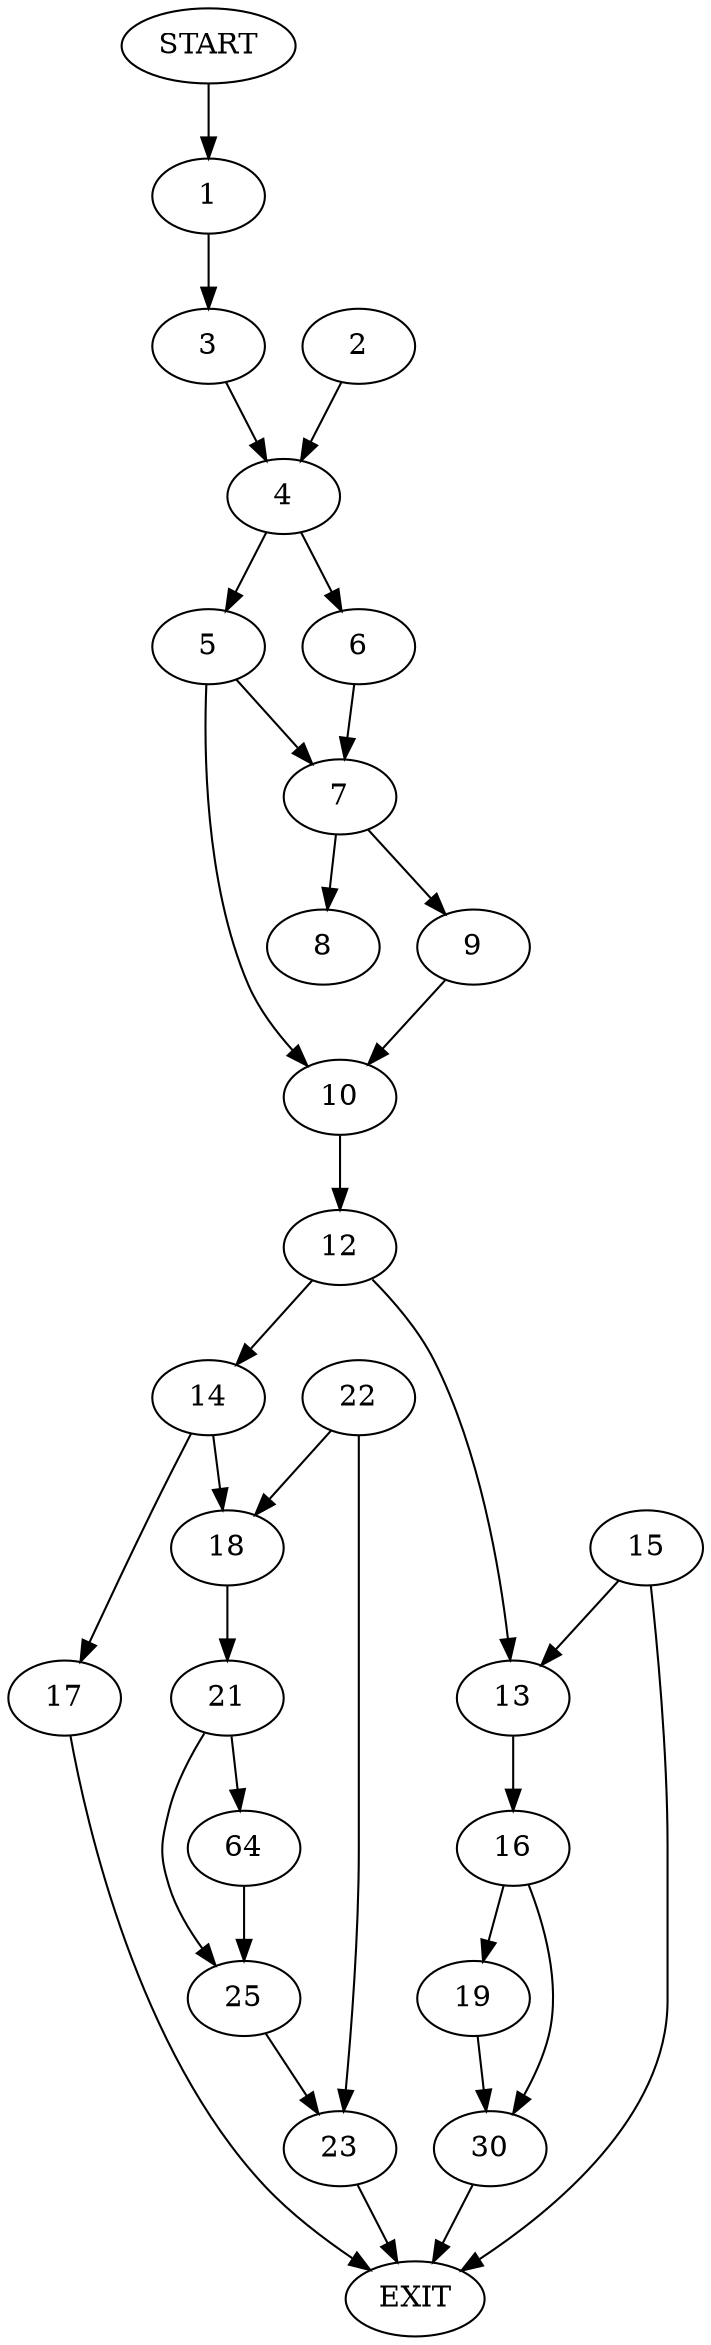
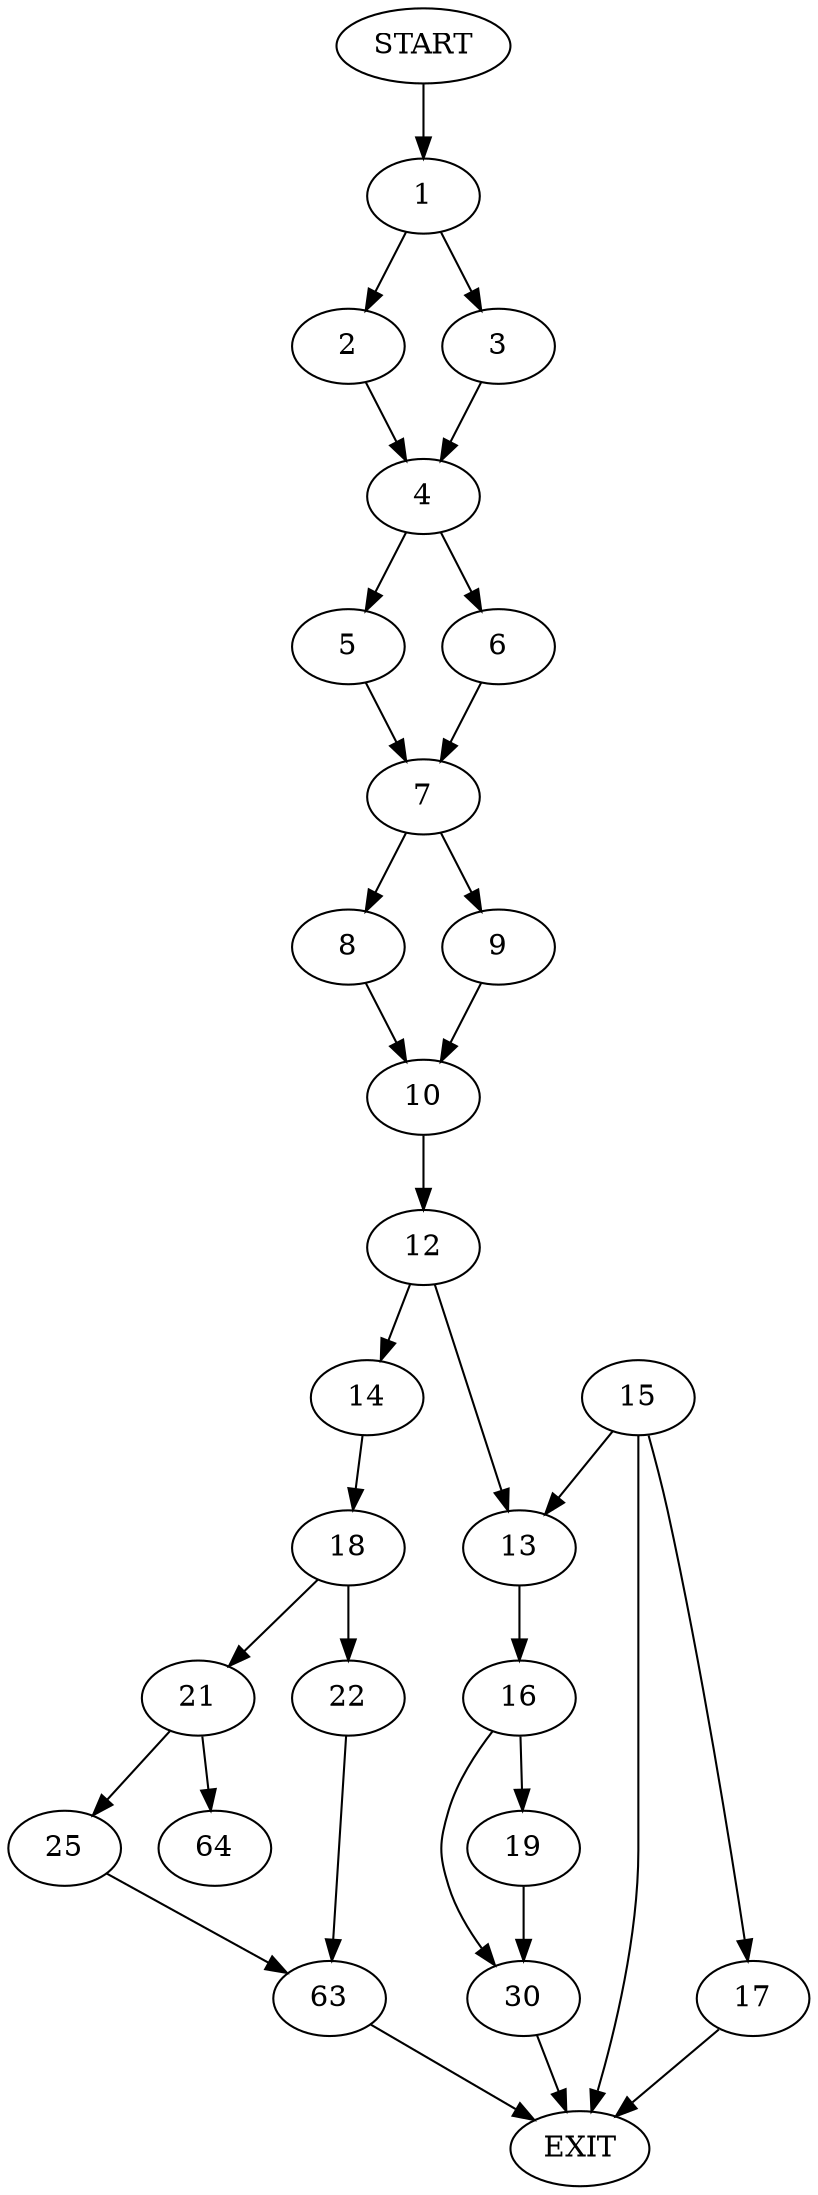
none -> (391, 262)
(218, 876) -> (381, 1013)
(300, 1465) -> (348, 1613)
(139, 1537) -> (703, 1686)
(244, 1913) -> none
(340, 2149) -> (330, 1998)
